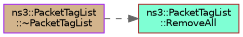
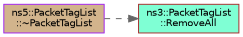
(54, 19) -> (54, 19)
